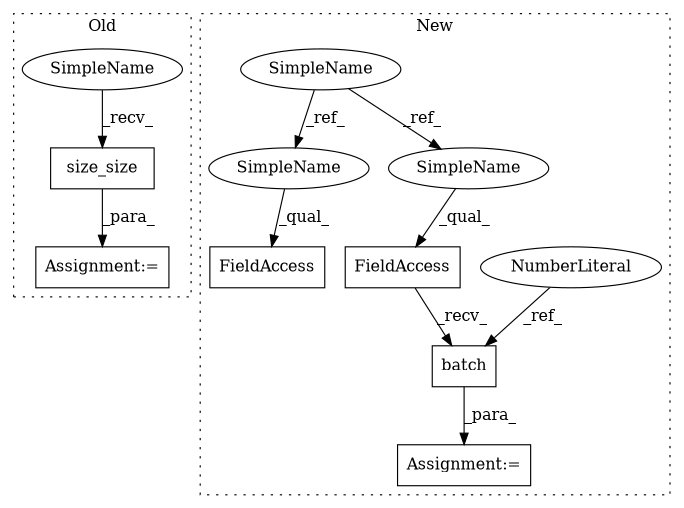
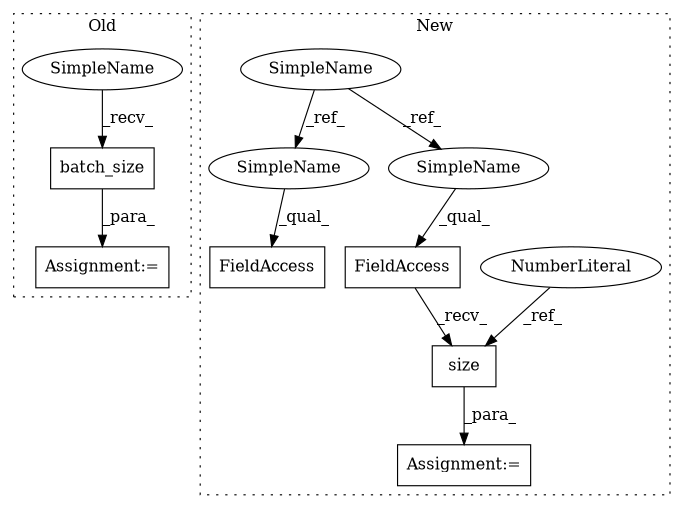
(102, 168) -> (102, 168)
(464, 366) -> (464, 366)
